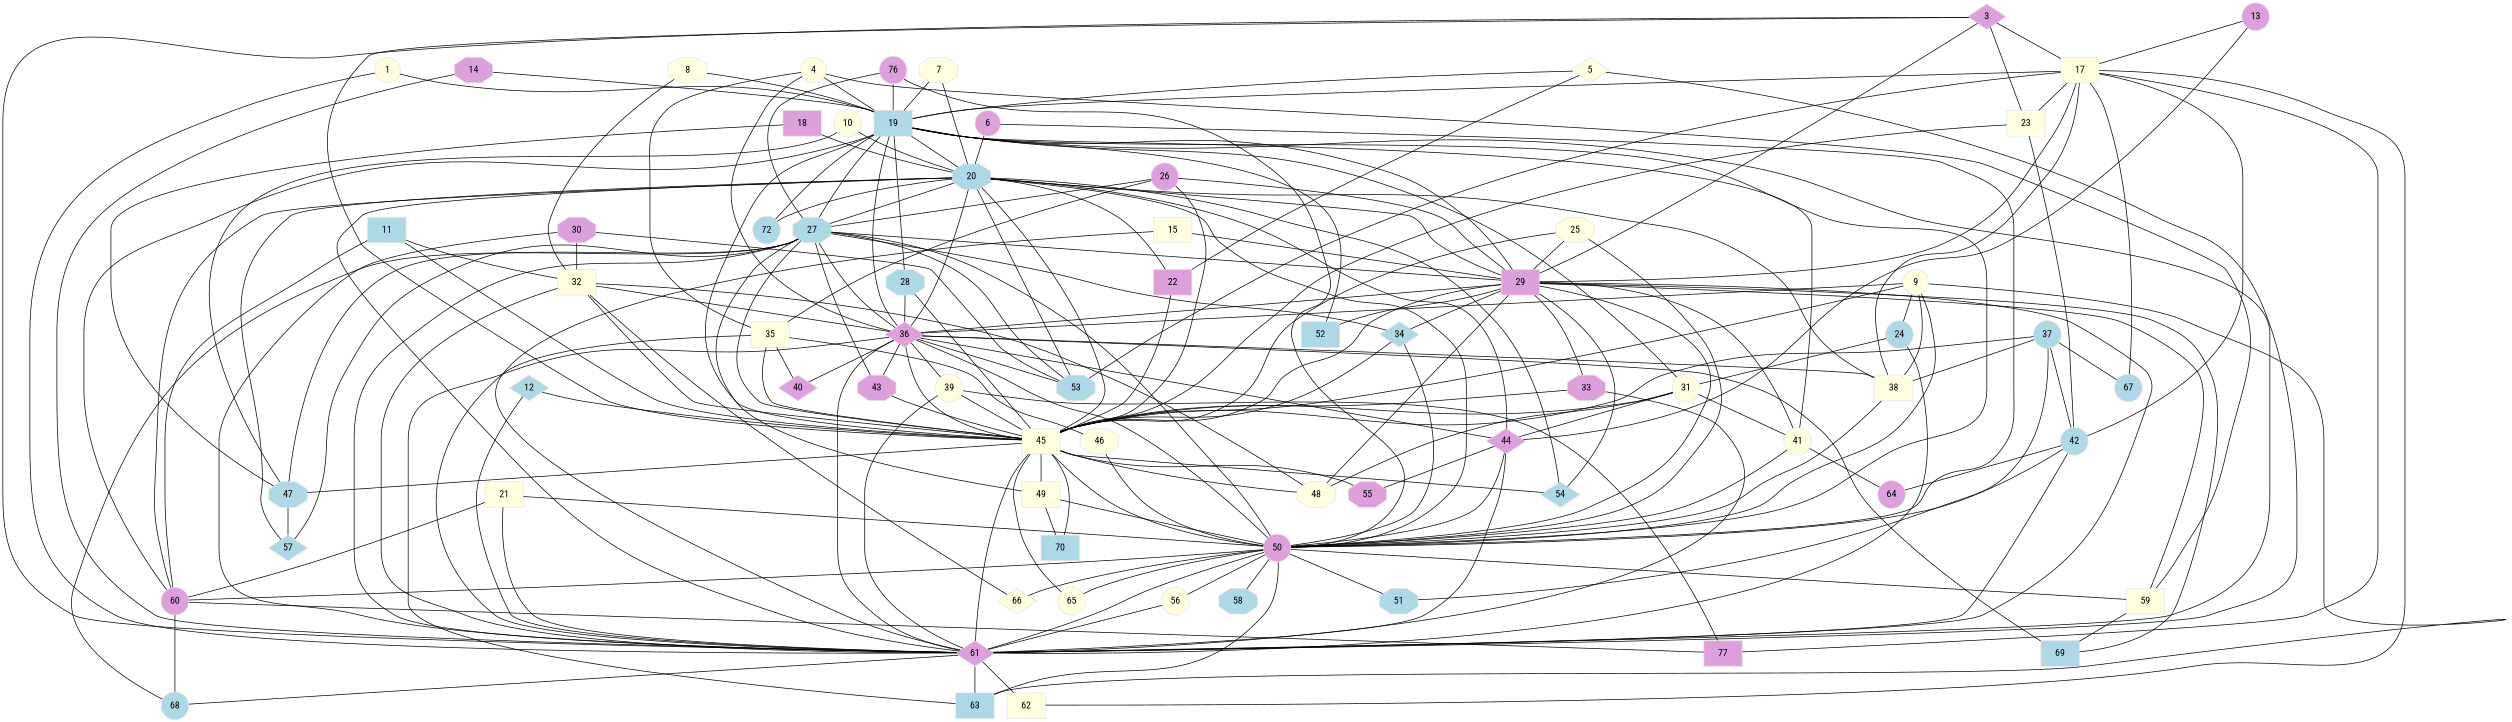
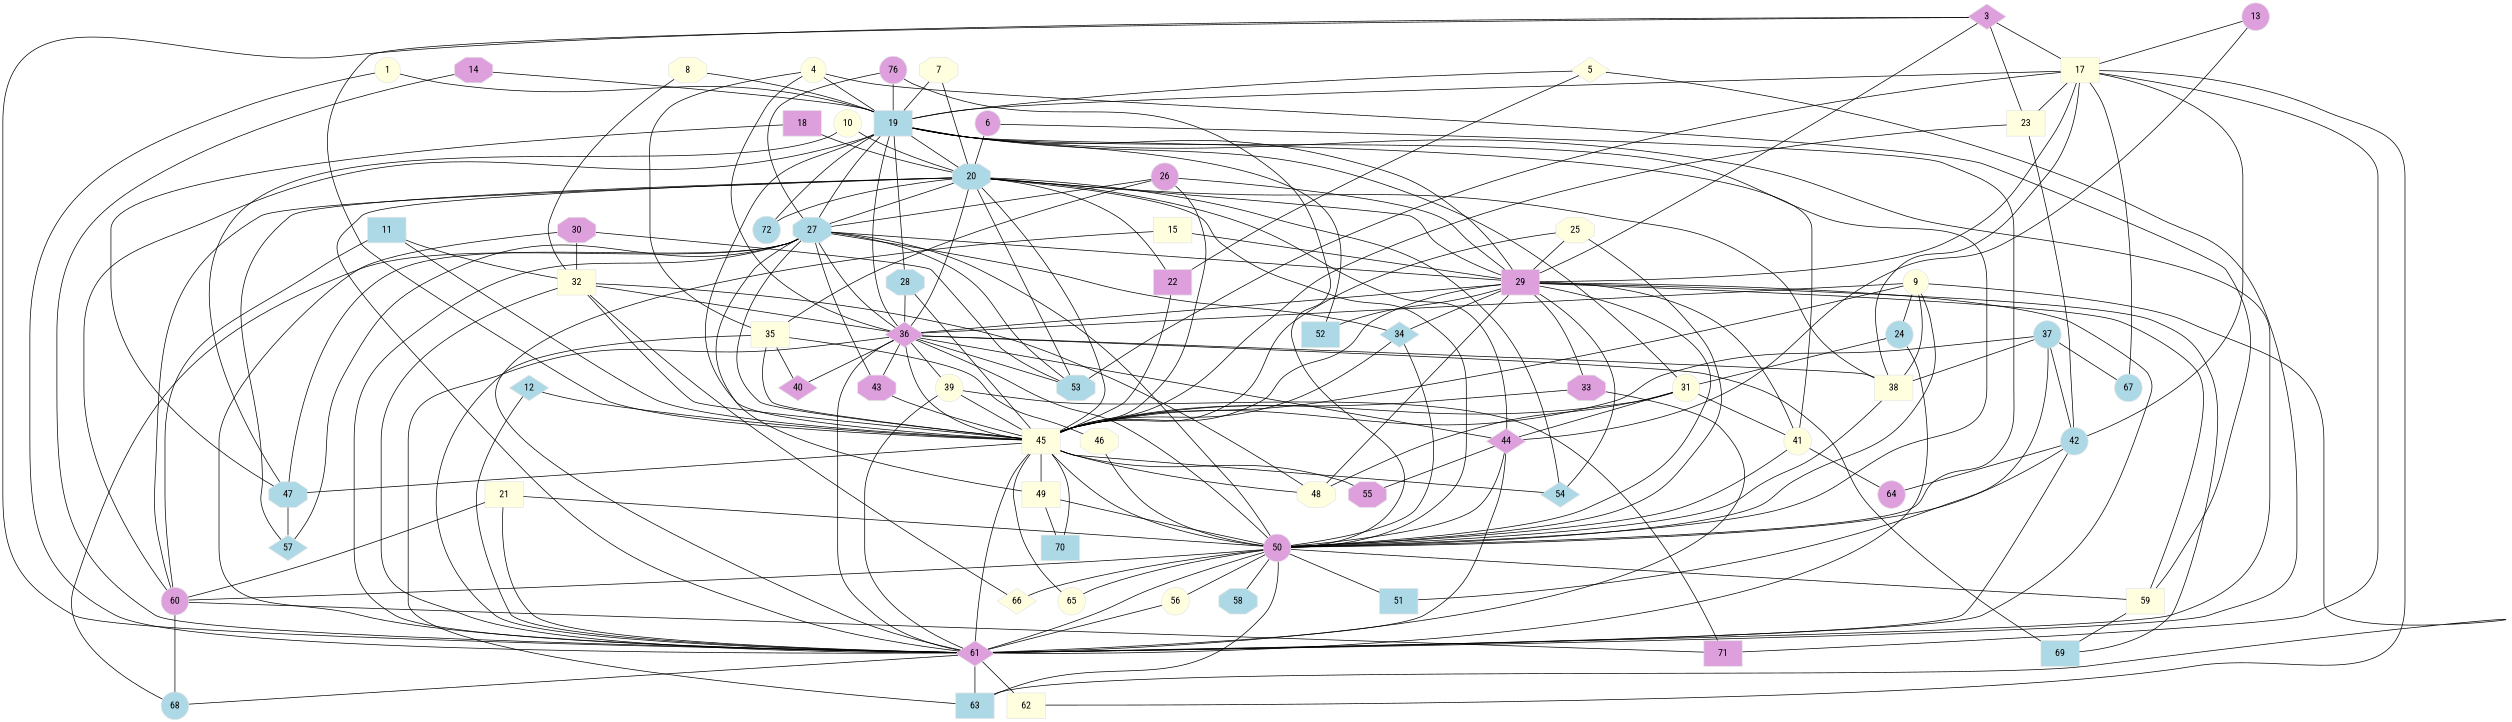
(1399, 601) -> (1399, 601)
(1723, 654) -> (1723, 654)
